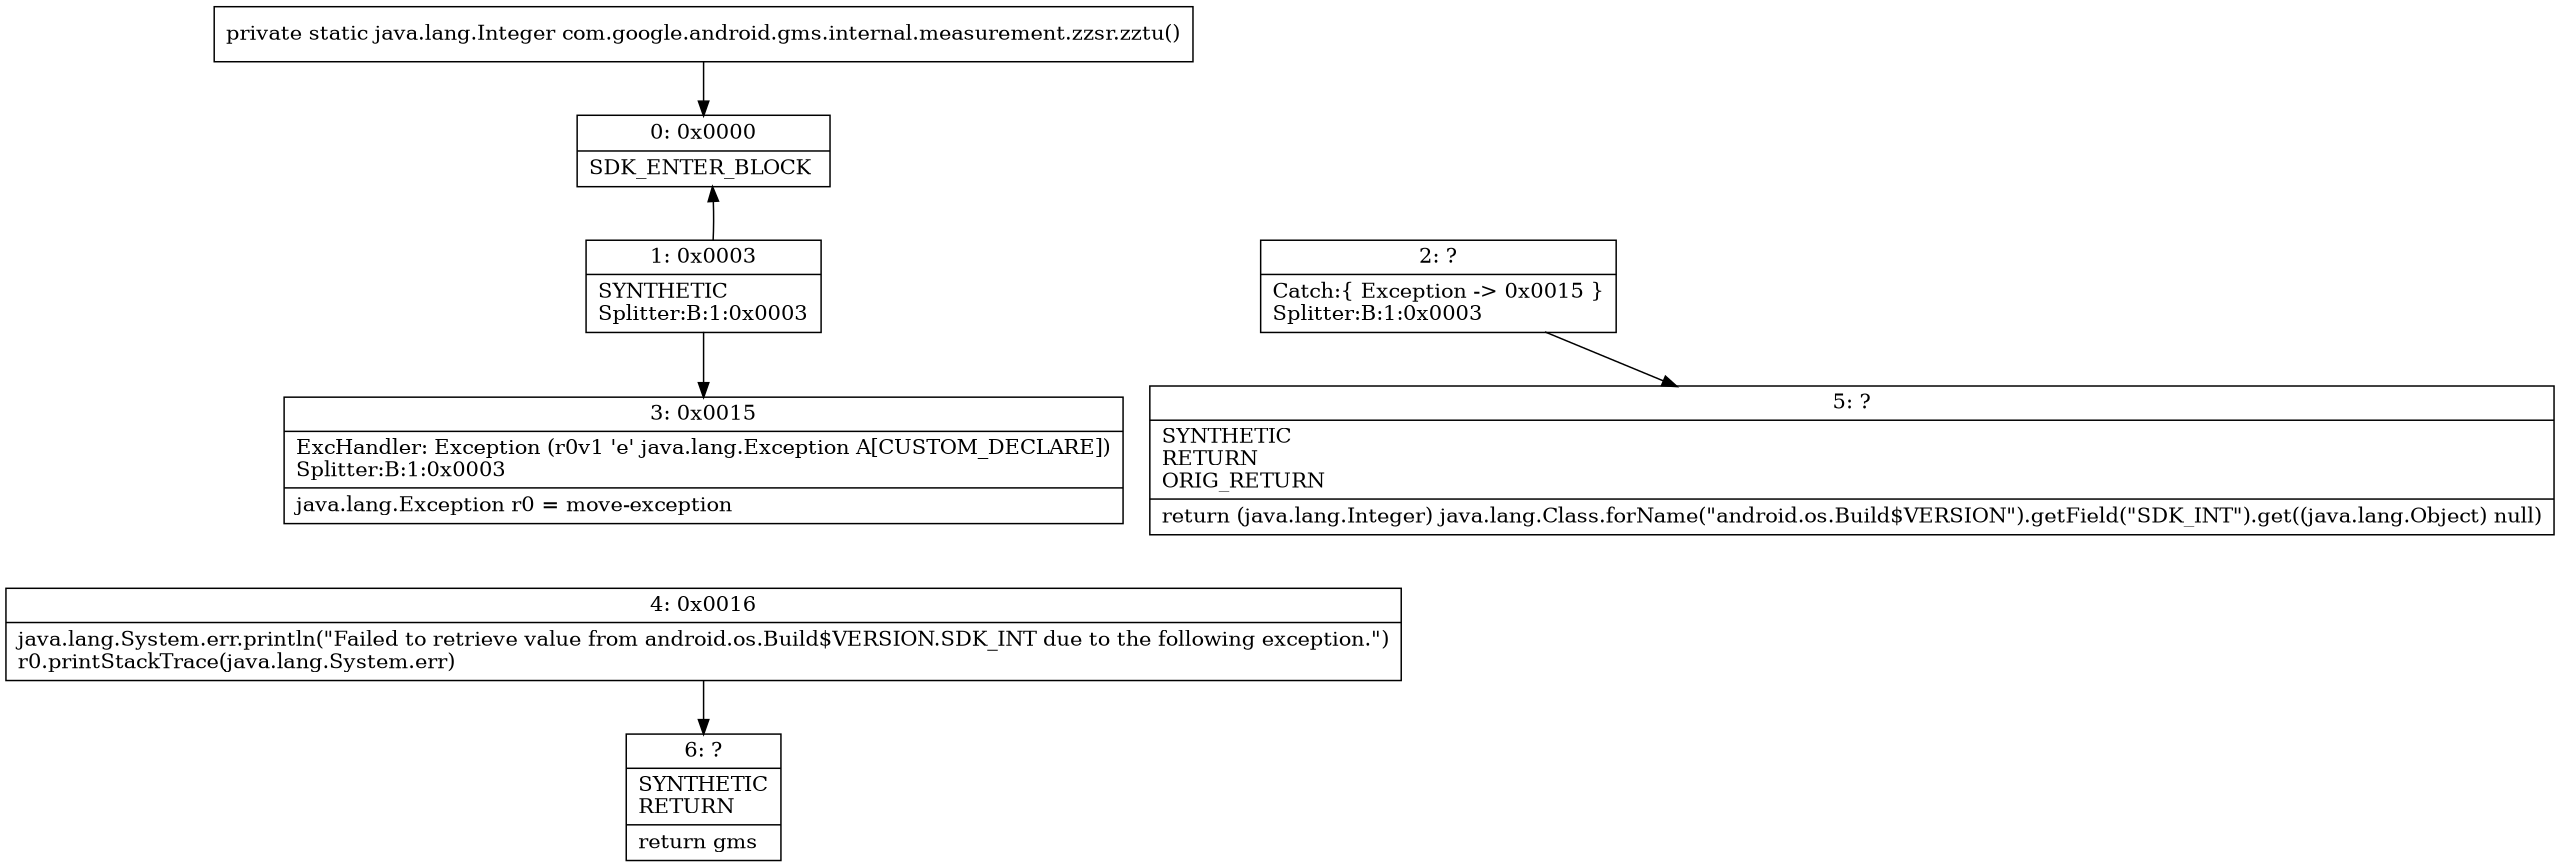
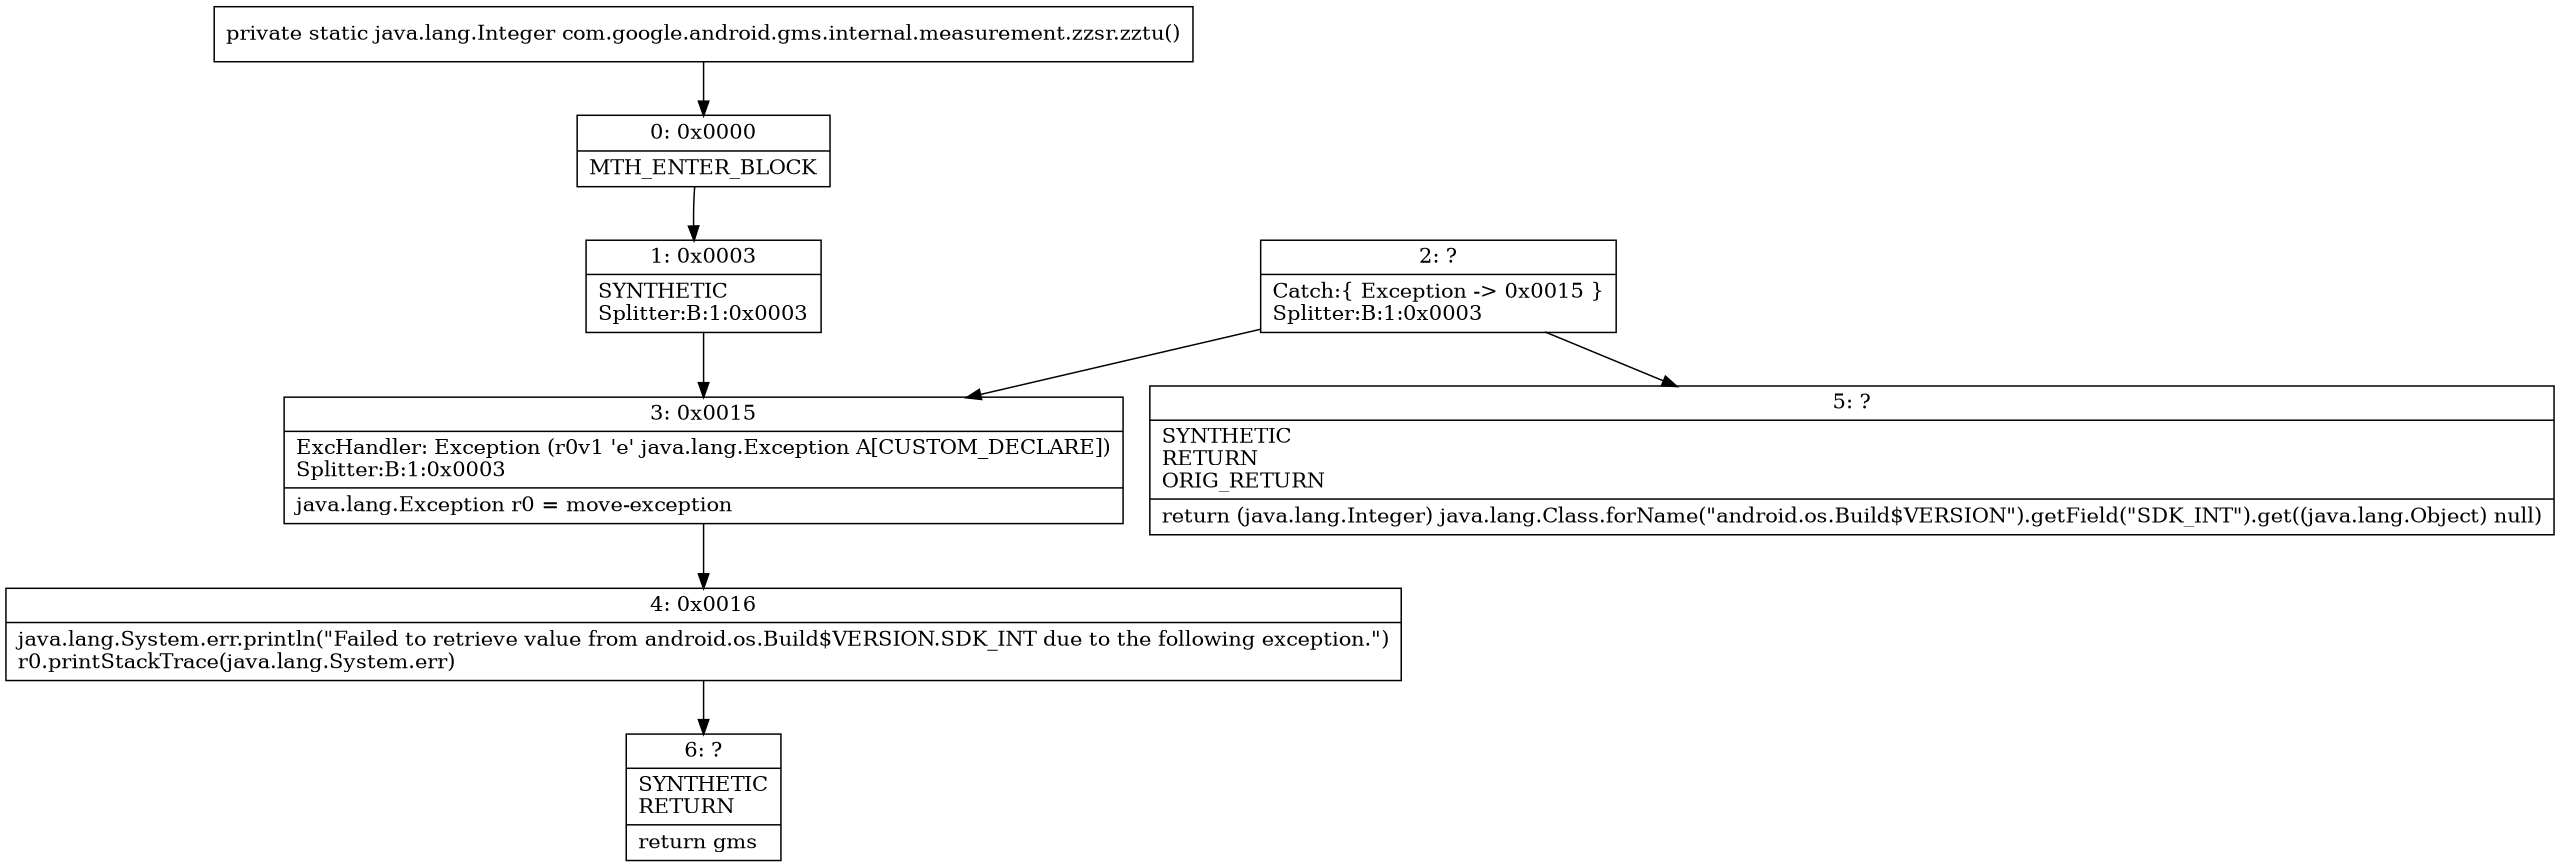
(701, 168) -> (704, 168)
(714, 221) -> (694, 206)
none -> (1121, 362)
none -> (704, 548)
